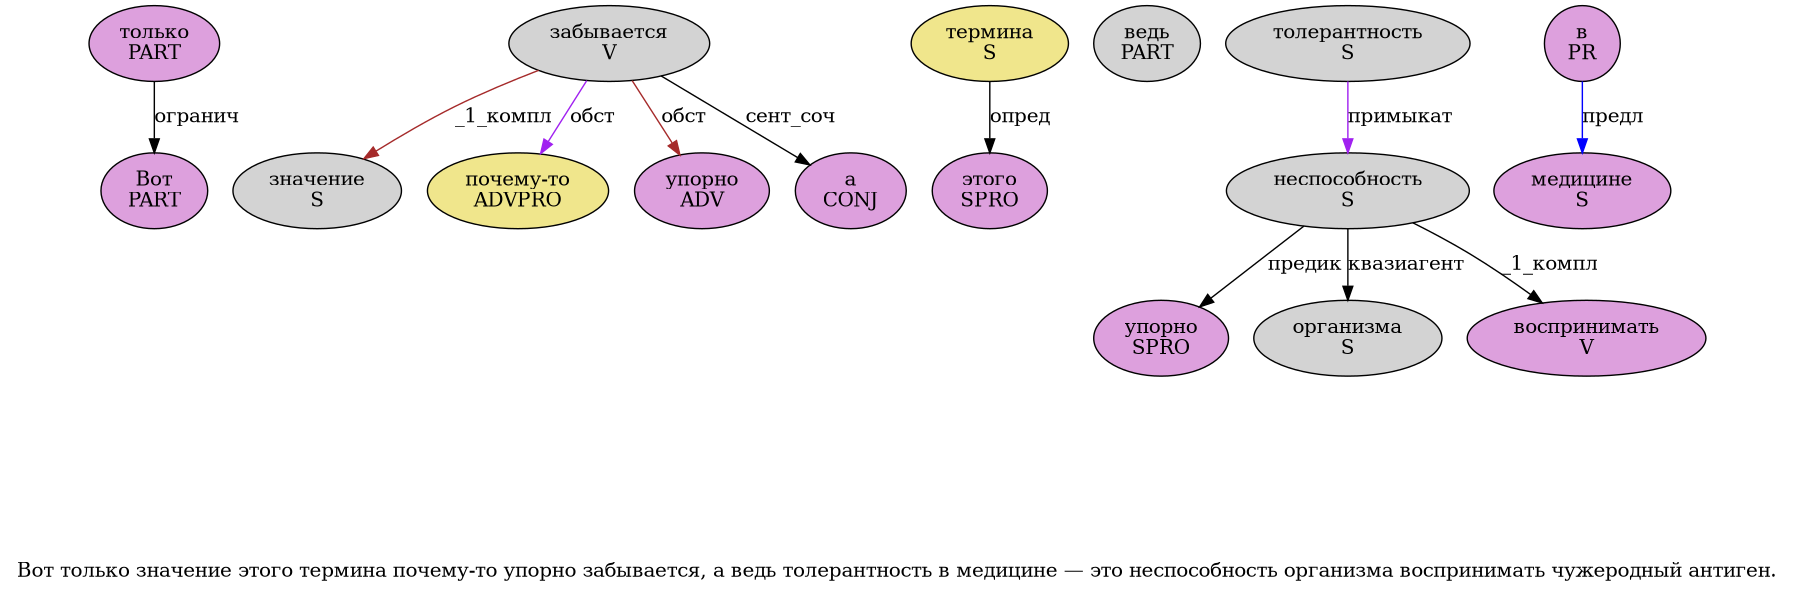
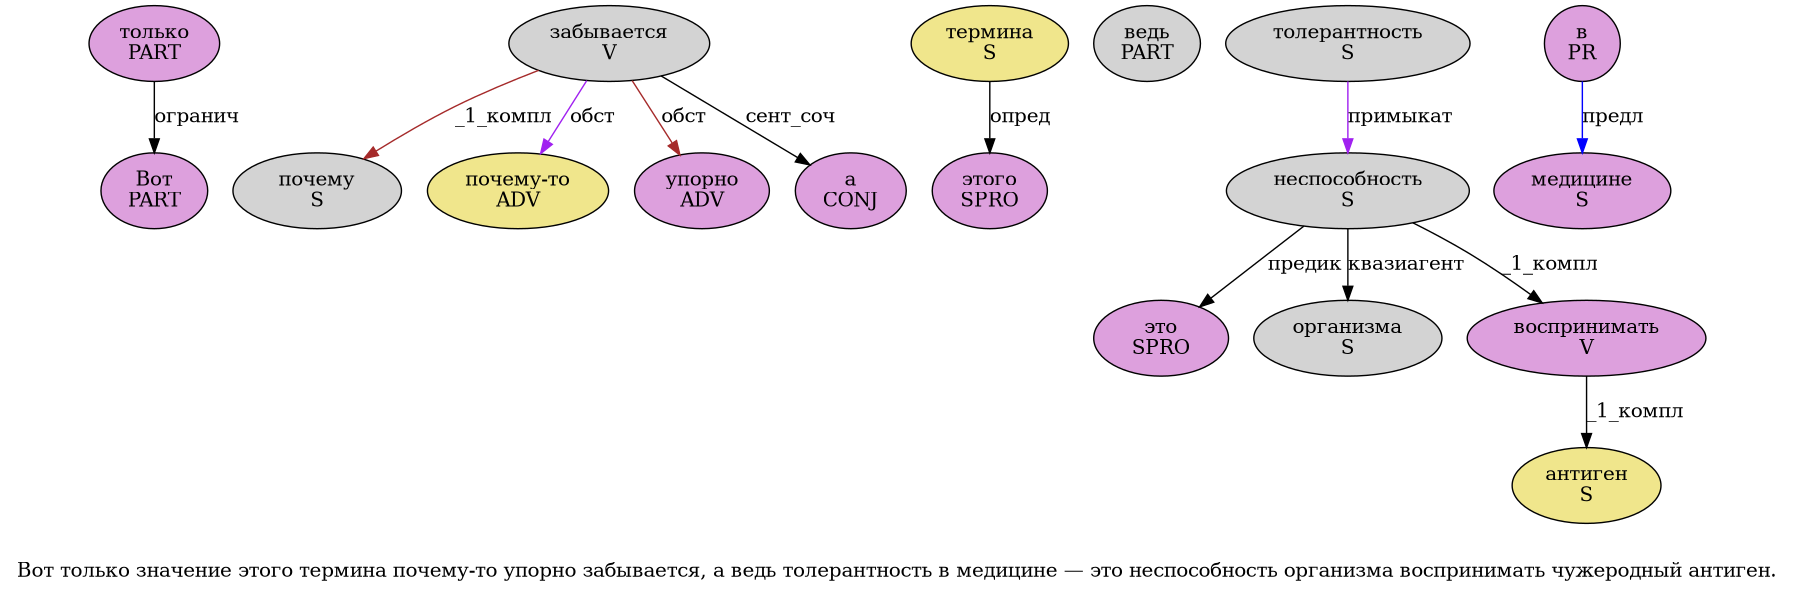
(317, 191) -> (317, 191)
(518, 191) -> (518, 191)
(1161, 338) -> (1161, 338)
none -> (1587, 485)
